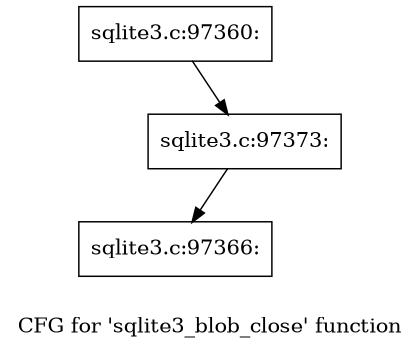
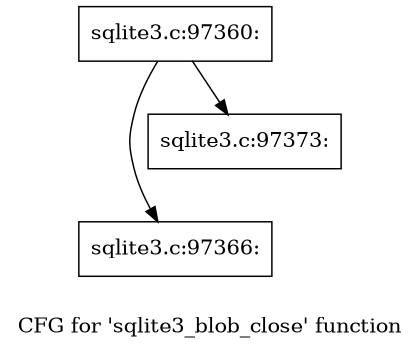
(214, 189) -> (130, 134)
